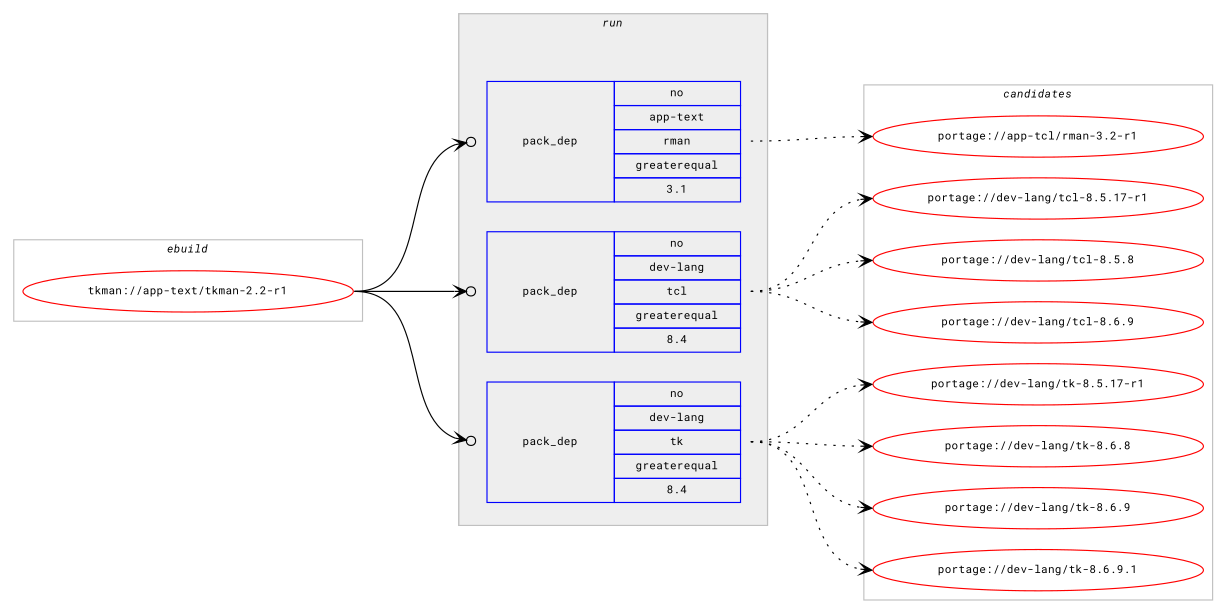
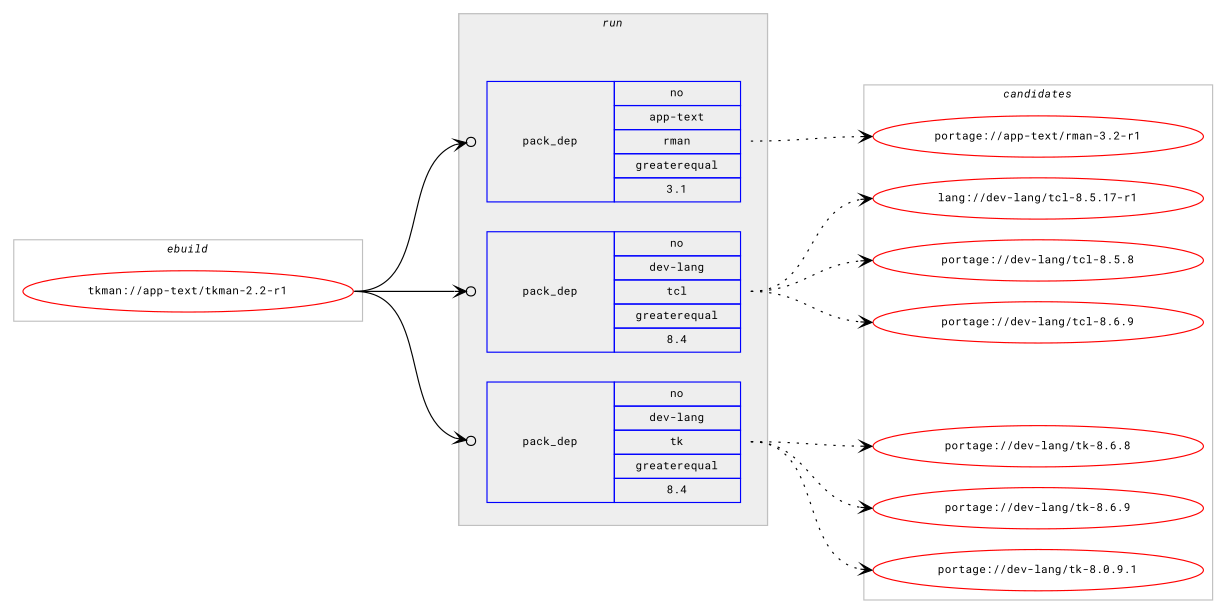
(1038, 137) -> (1038, 137)
(1038, 198) -> (1038, 198)
(1038, 384) -> none
(1038, 570) -> (1038, 570)
